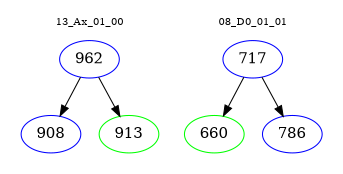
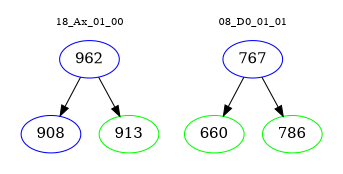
(90, 22) -> (90, 22)
(253, 59) -> (253, 59)
(292, 134) -> (292, 134)
